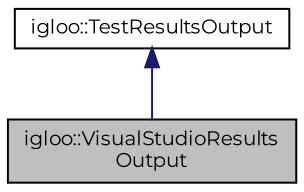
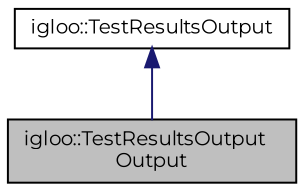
(152, 151) -> (152, 151)
